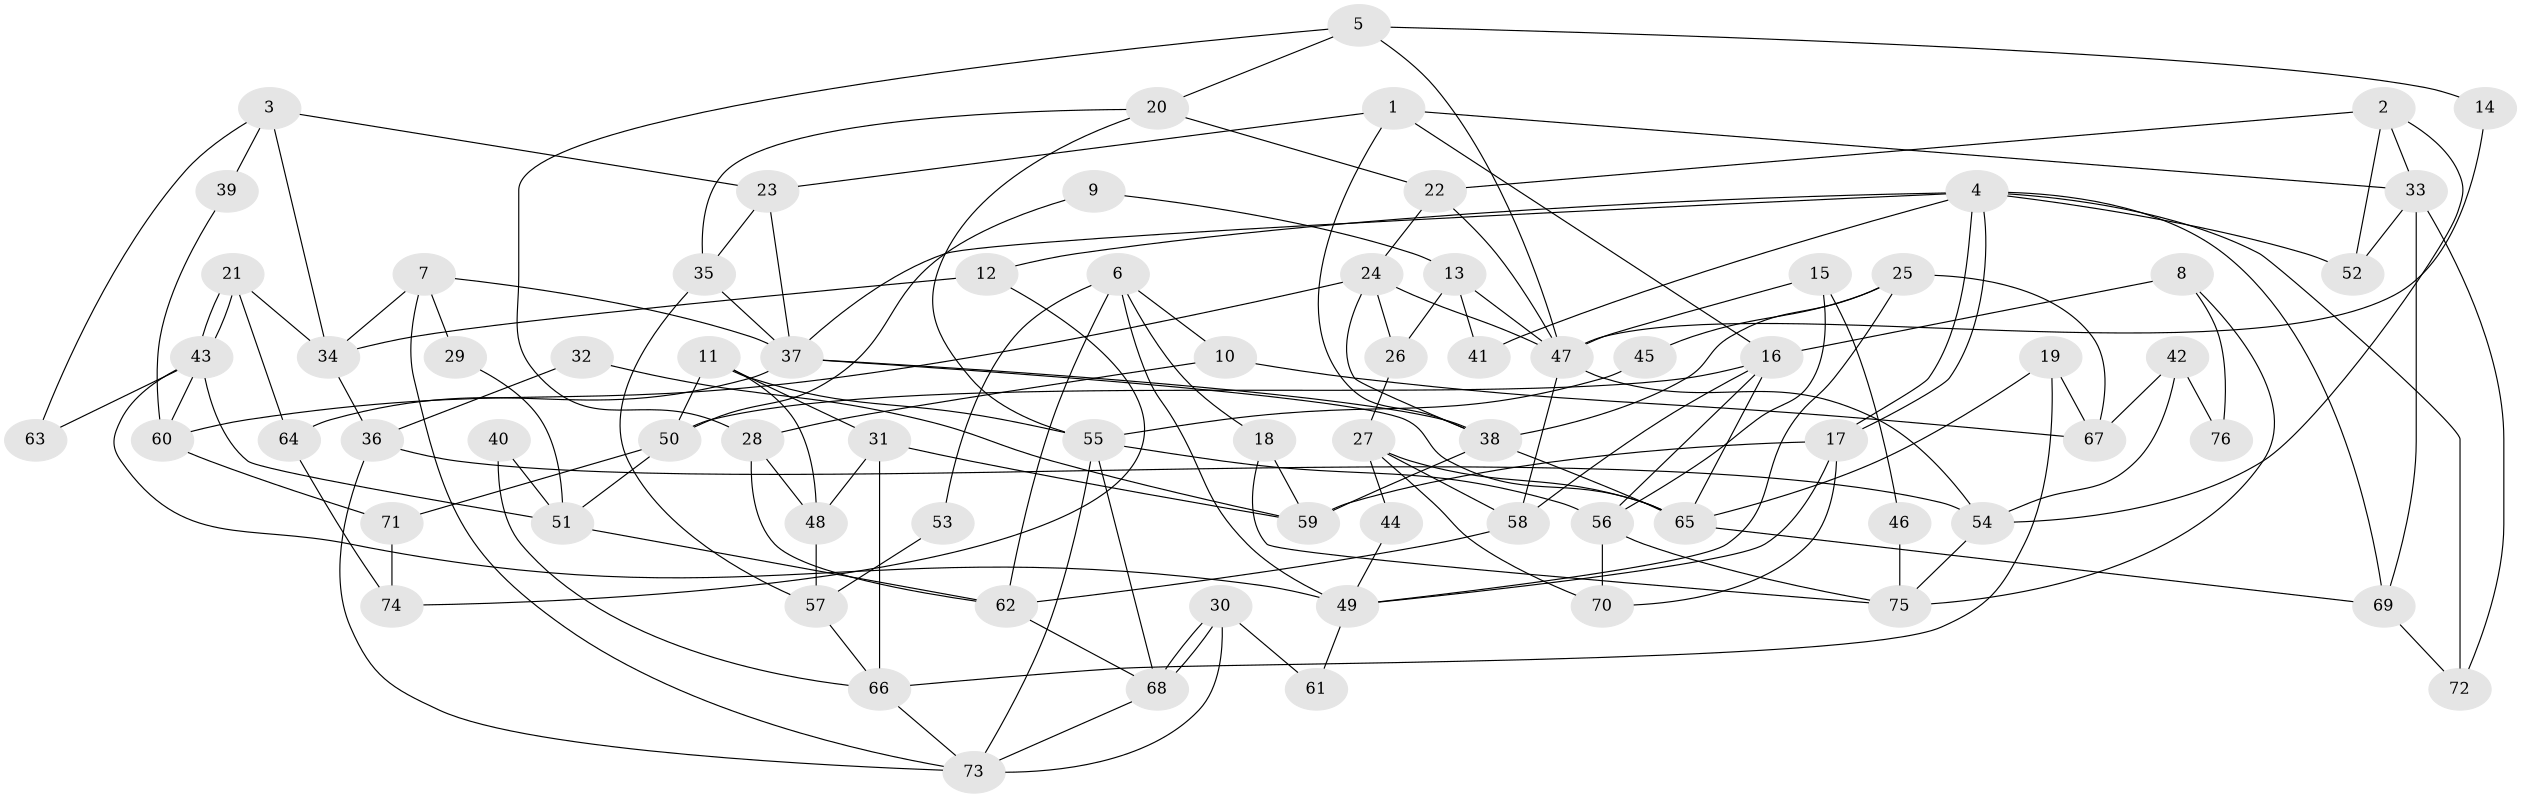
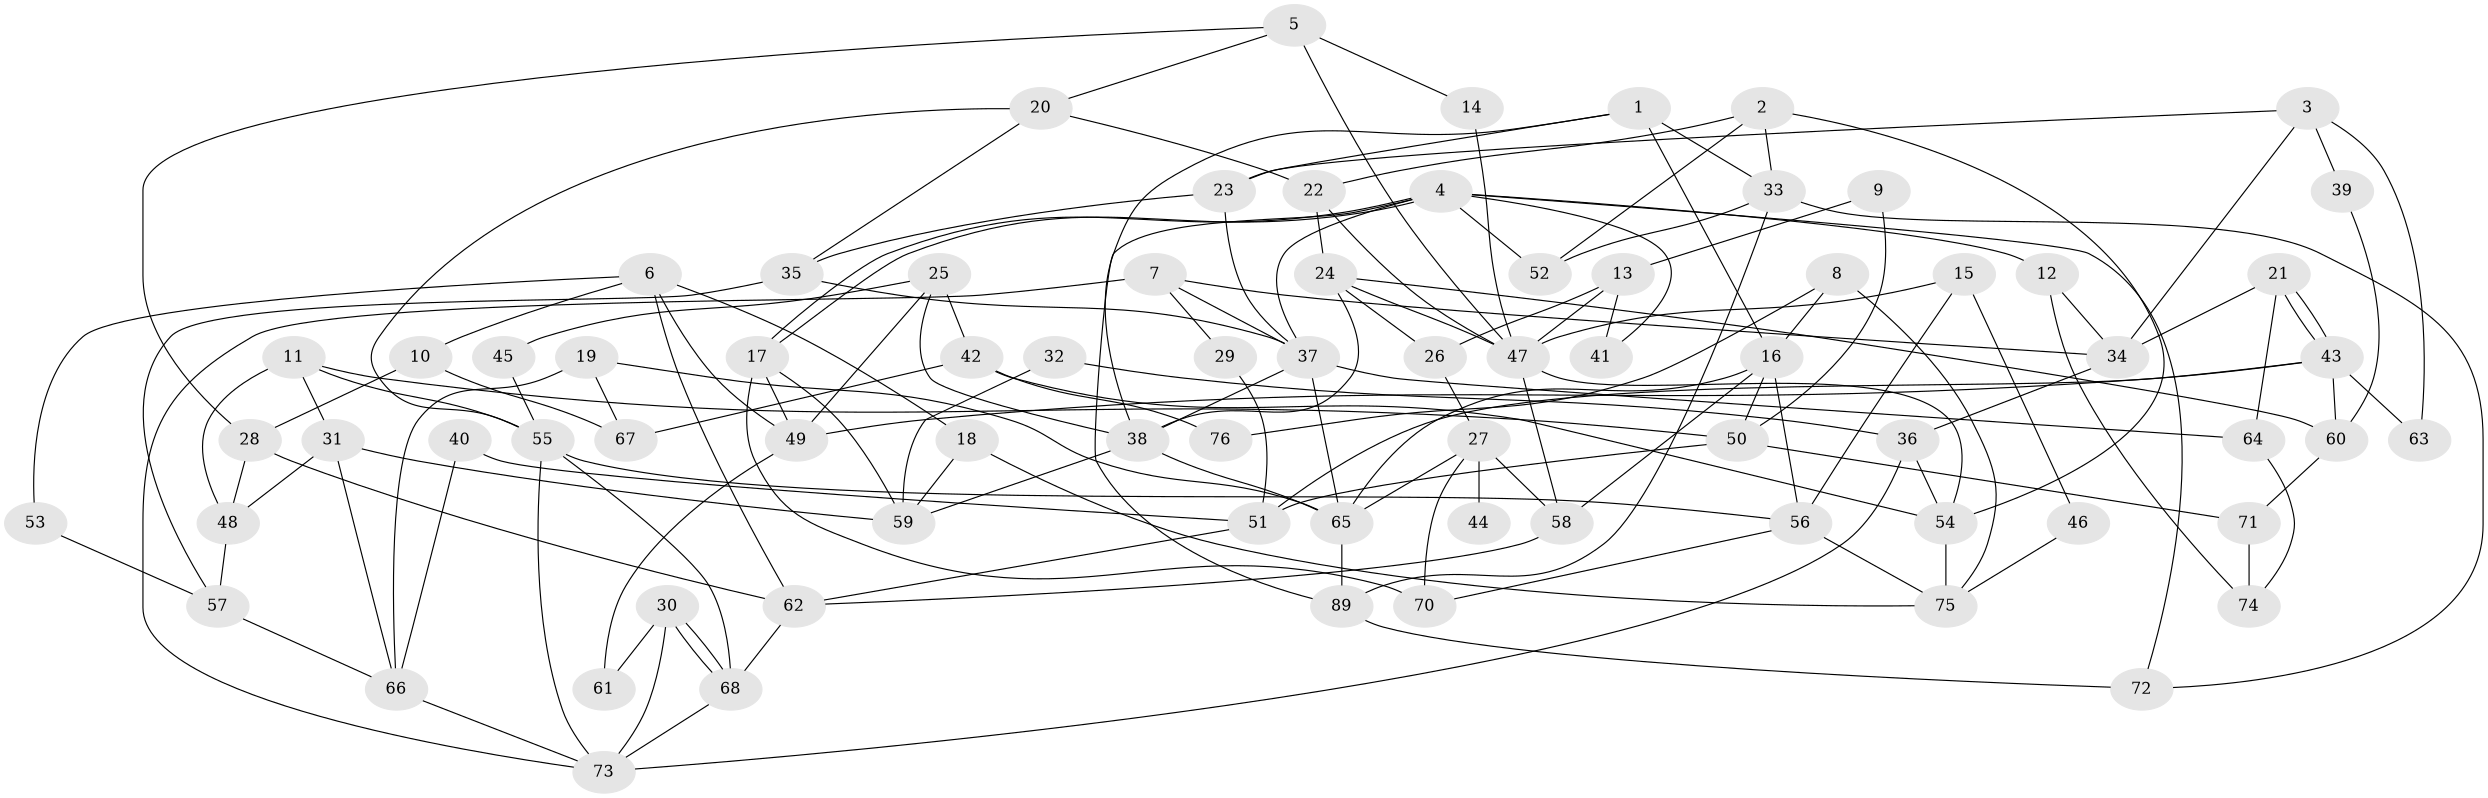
(2059, 307) -> (956, 316)
(1369, 566) -> none
(2384, 606) -> (1342, 606)
